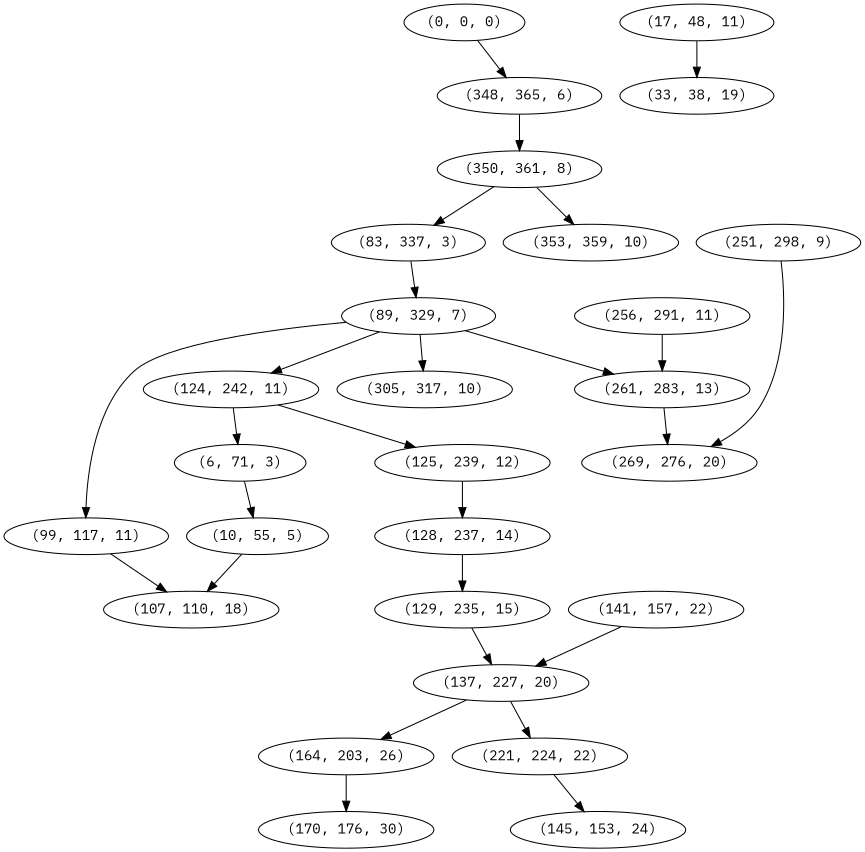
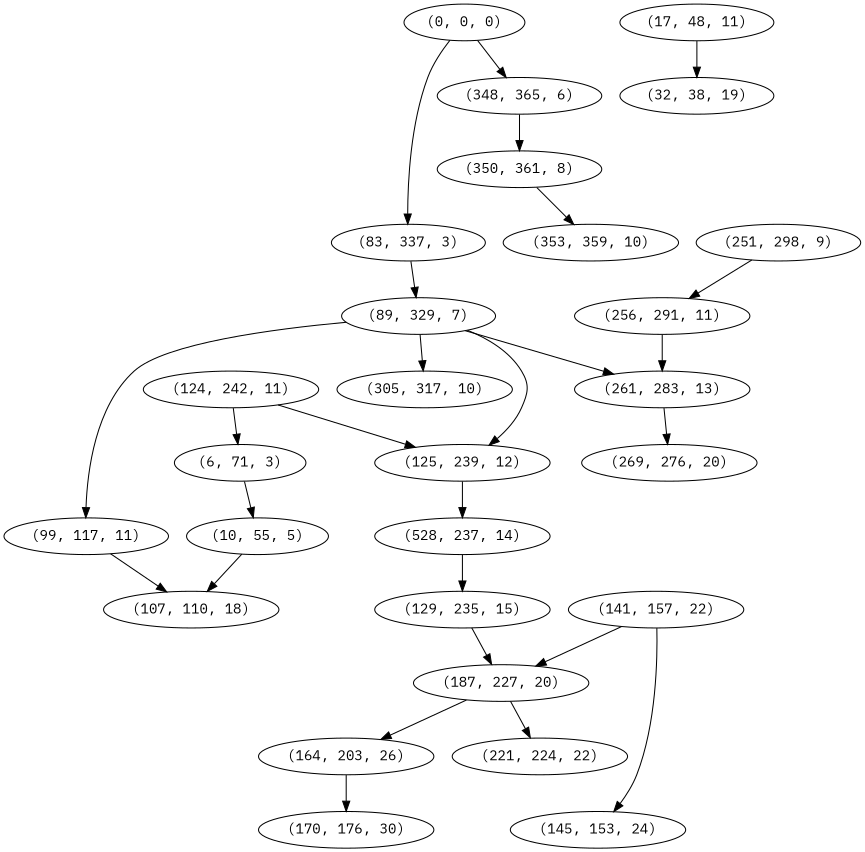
(697, 96) -> (697, 96)
(468, 203) -> (416, 123)
(330, 351) -> (524, 375)
(777, 362) -> (725, 277)
(462, 536) -> (462, 536)
(501, 683) -> (501, 683)
(566, 789) -> (651, 719)
